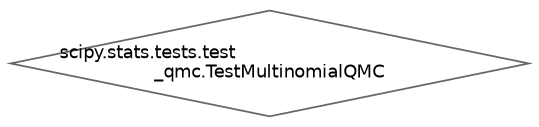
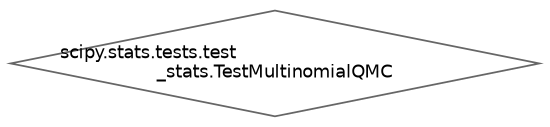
(270, 63) -> (275, 63)
